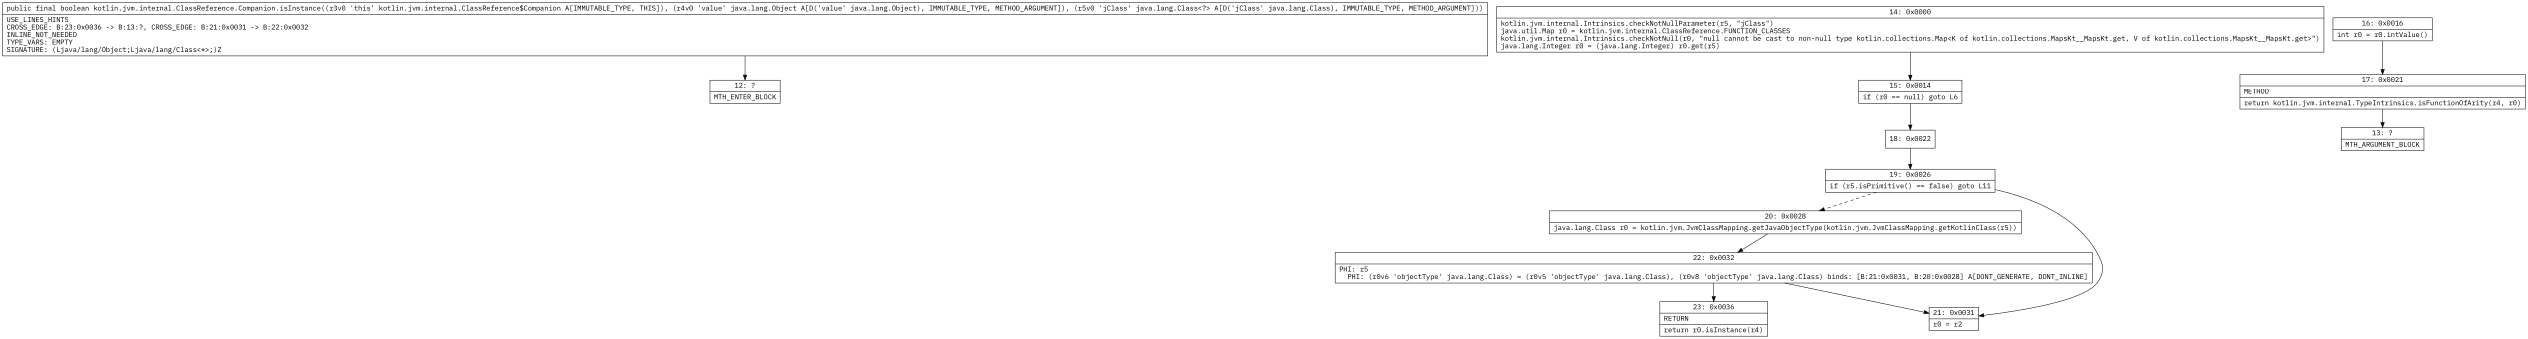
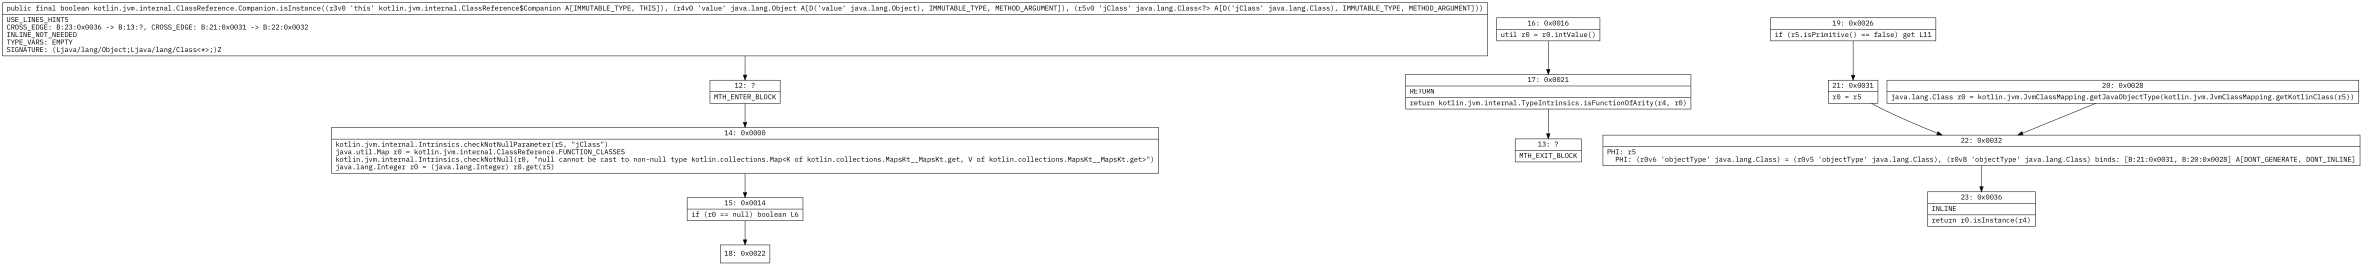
(2383, 35) -> (1548, 35)
(2257, 92) -> (1422, 92)
(1910, 97) -> (745, 215)
none -> (745, 113)
(2383, 145) -> (1548, 156)
(1910, 156) -> none
(1910, 186) -> (1853, 35)
(1850, 201) -> none
(1854, 298) -> (1904, 119)
(1676, 319) -> (1944, 209)
(1948, 324) -> (1847, 97)
